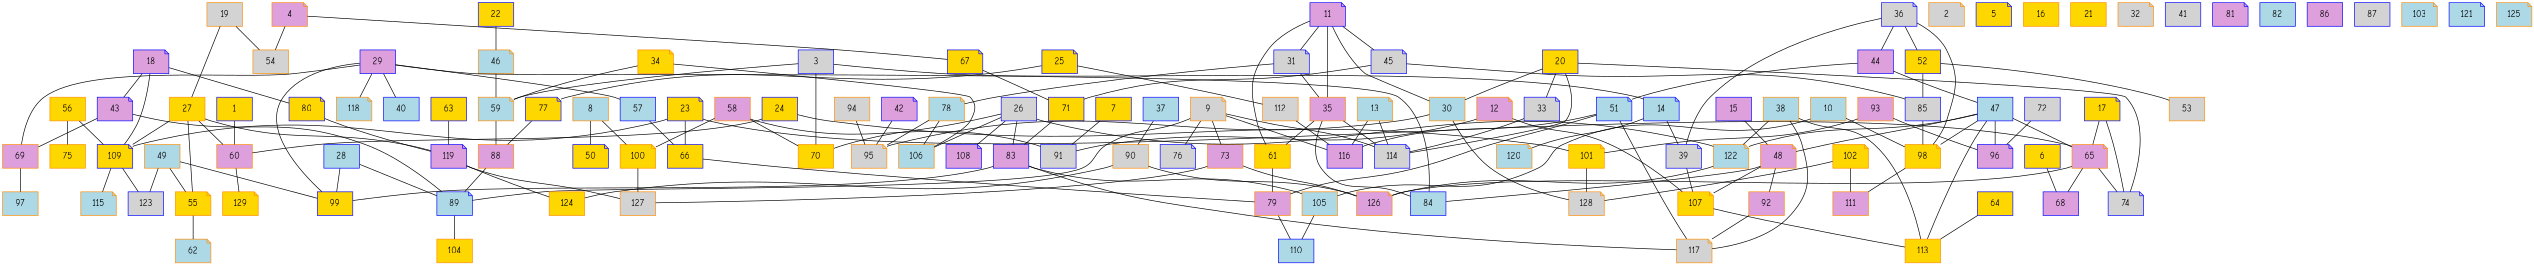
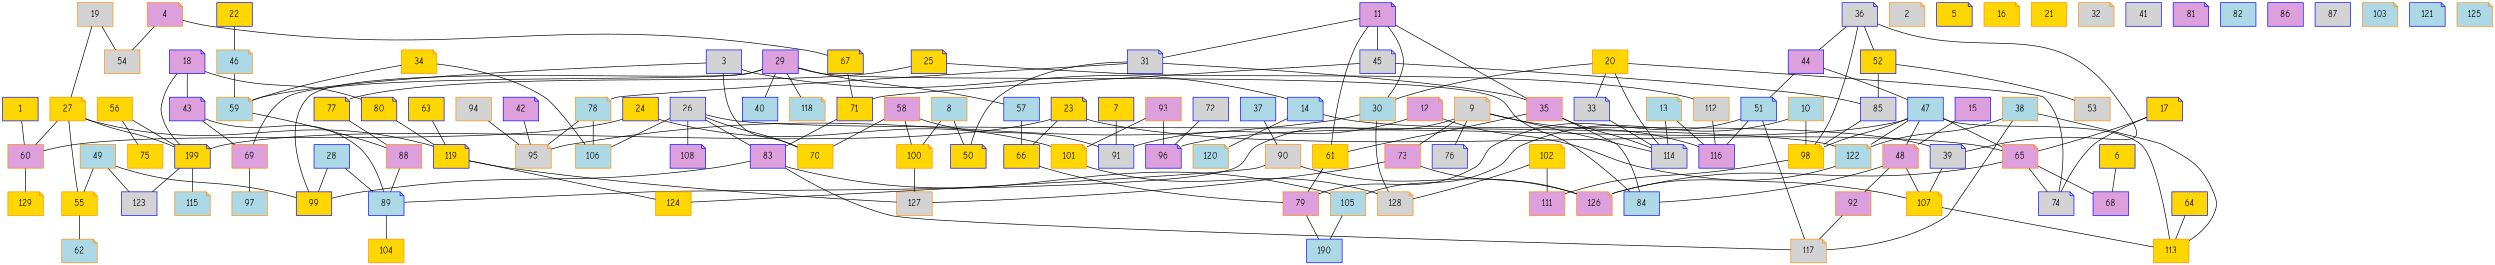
(2041, 14) -> (2002, 14)
(1560, 62) -> (1610, 62)
none -> (1008, 91)
(187, 109) -> (68, 109)
(115, 156) -> (192, 156)
(449, 156) -> (451, 156)
(1296, 251) -> (1324, 251)
